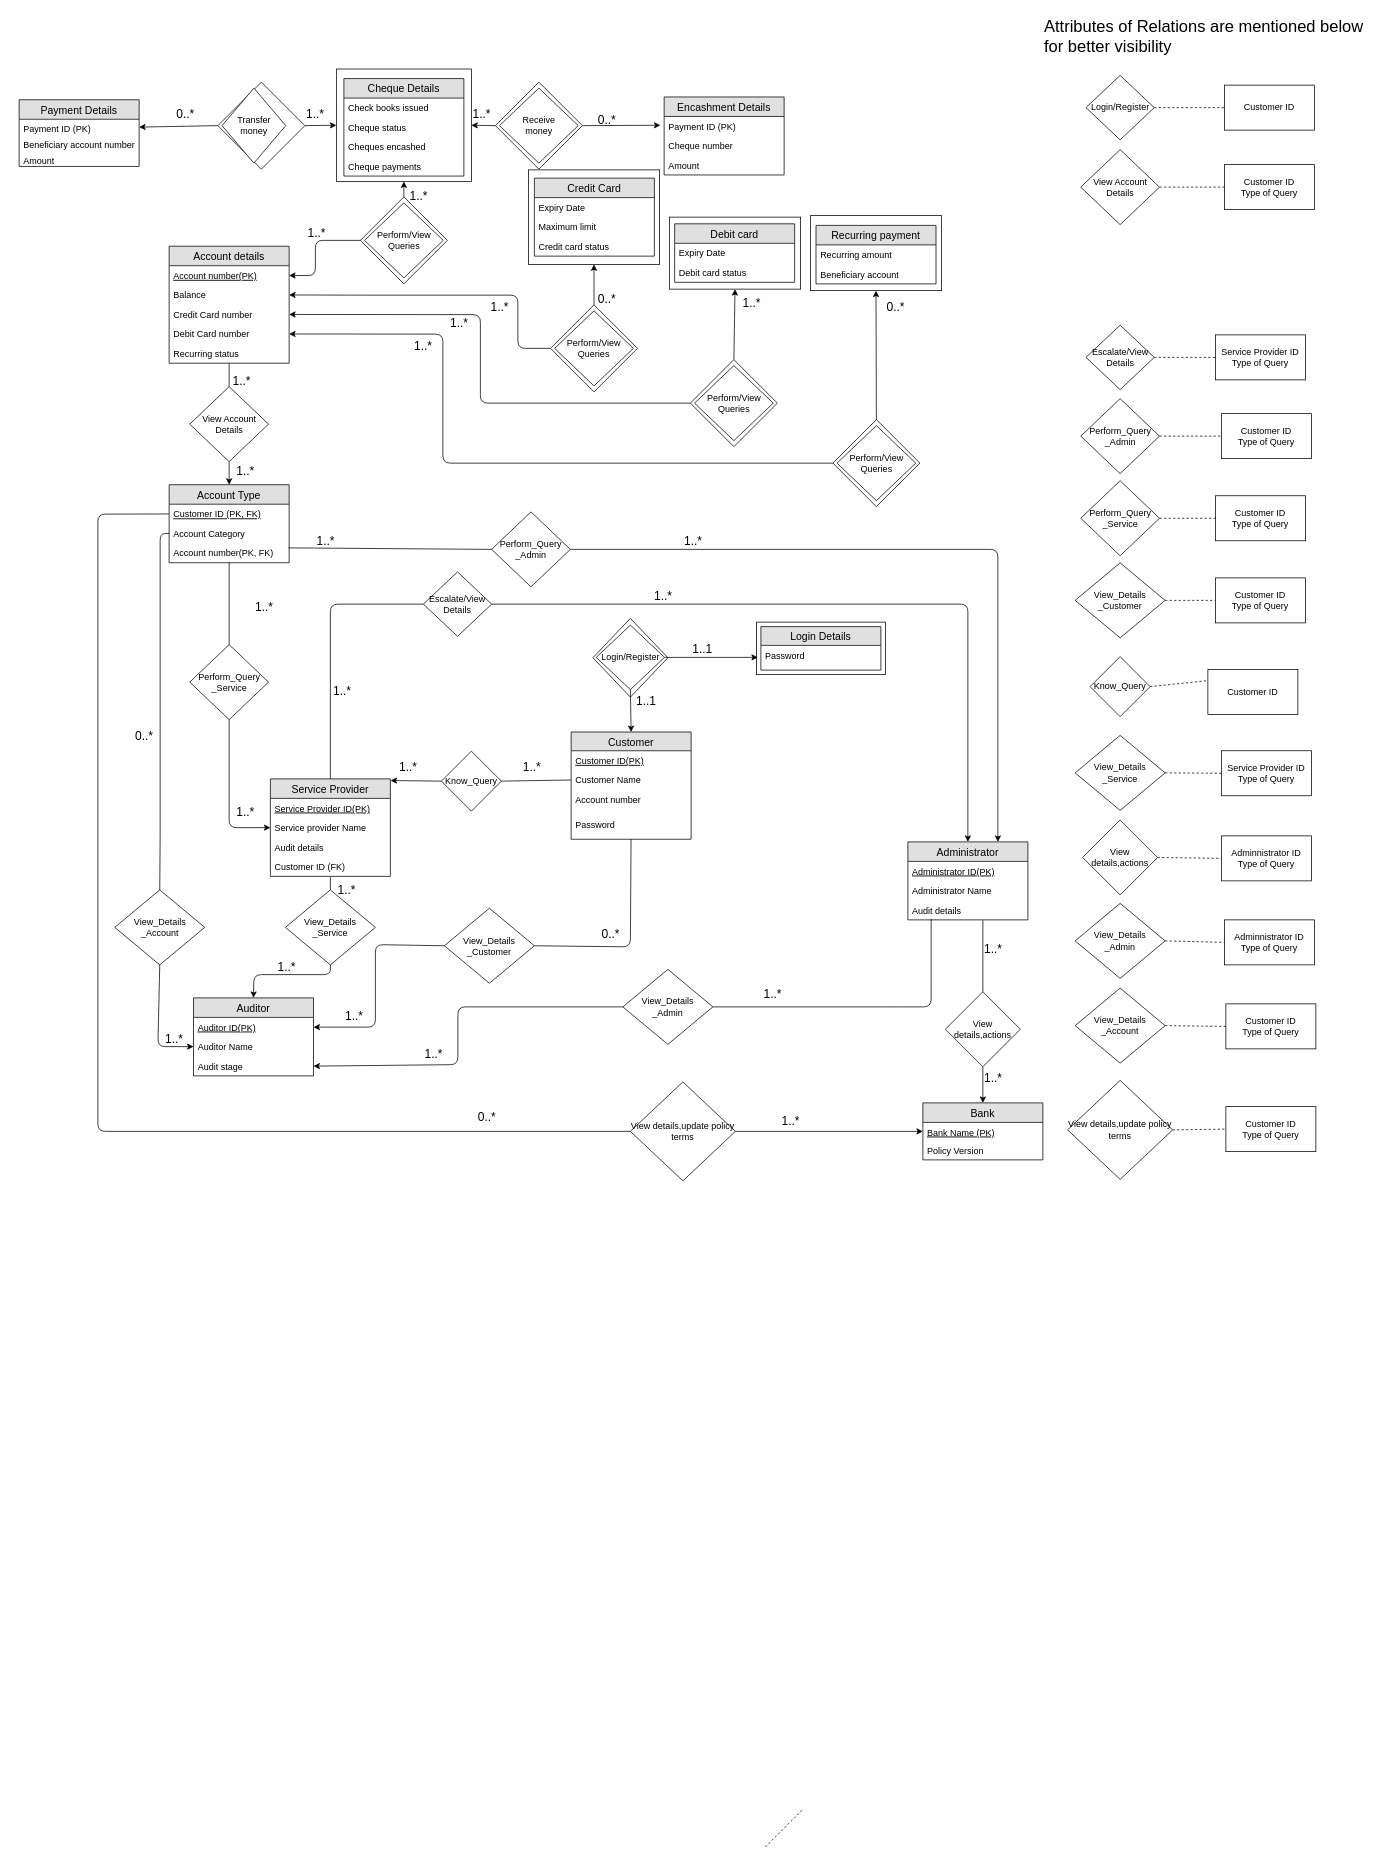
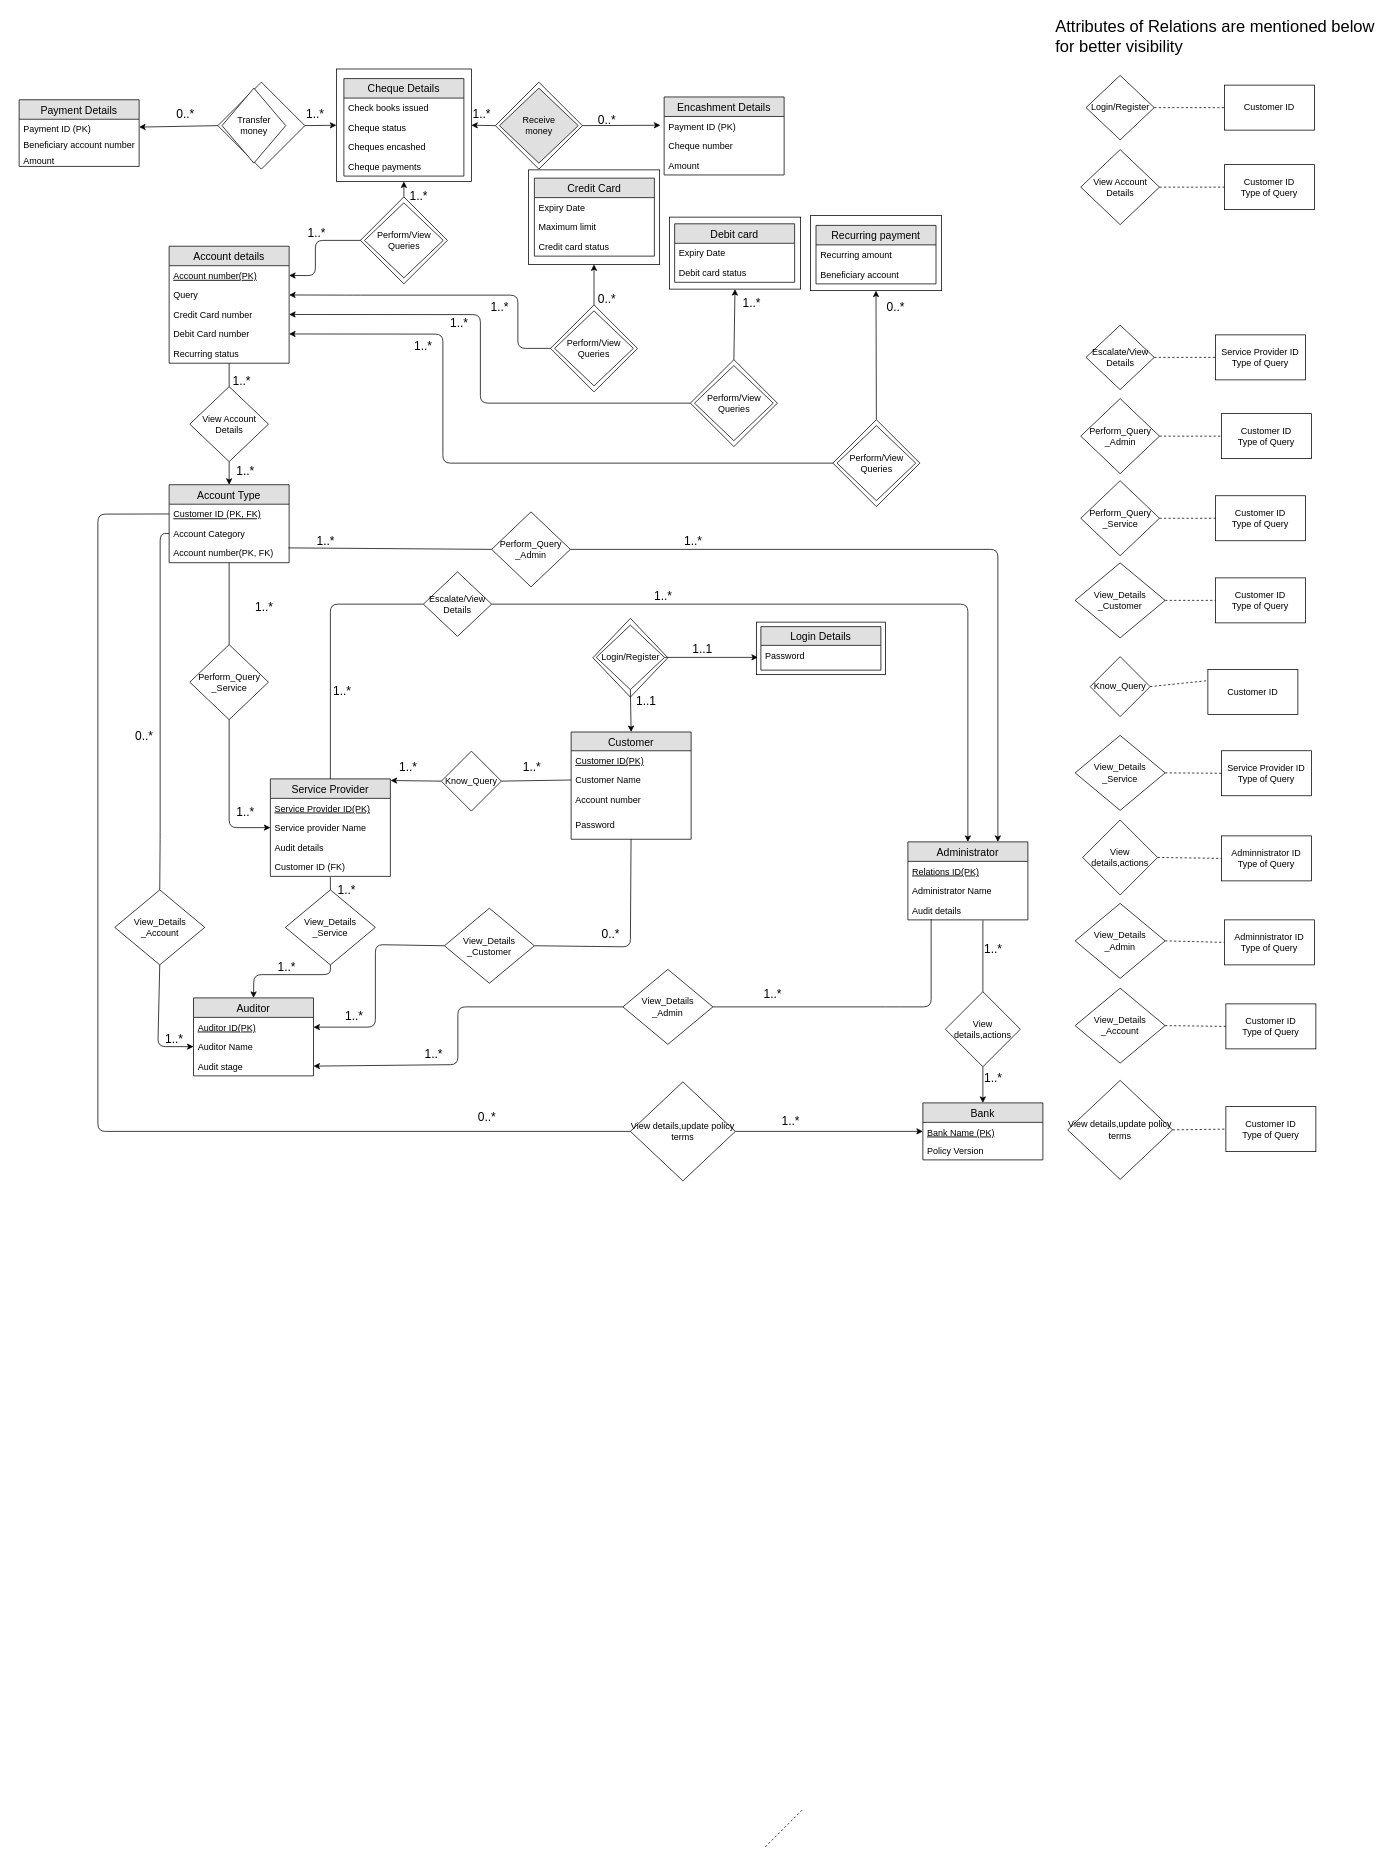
(1208, 30) -> (1219, 30)
(539, 126) -> (539, 126)
(190, 295) -> (186, 295)
(959, 872) -> (949, 872)
